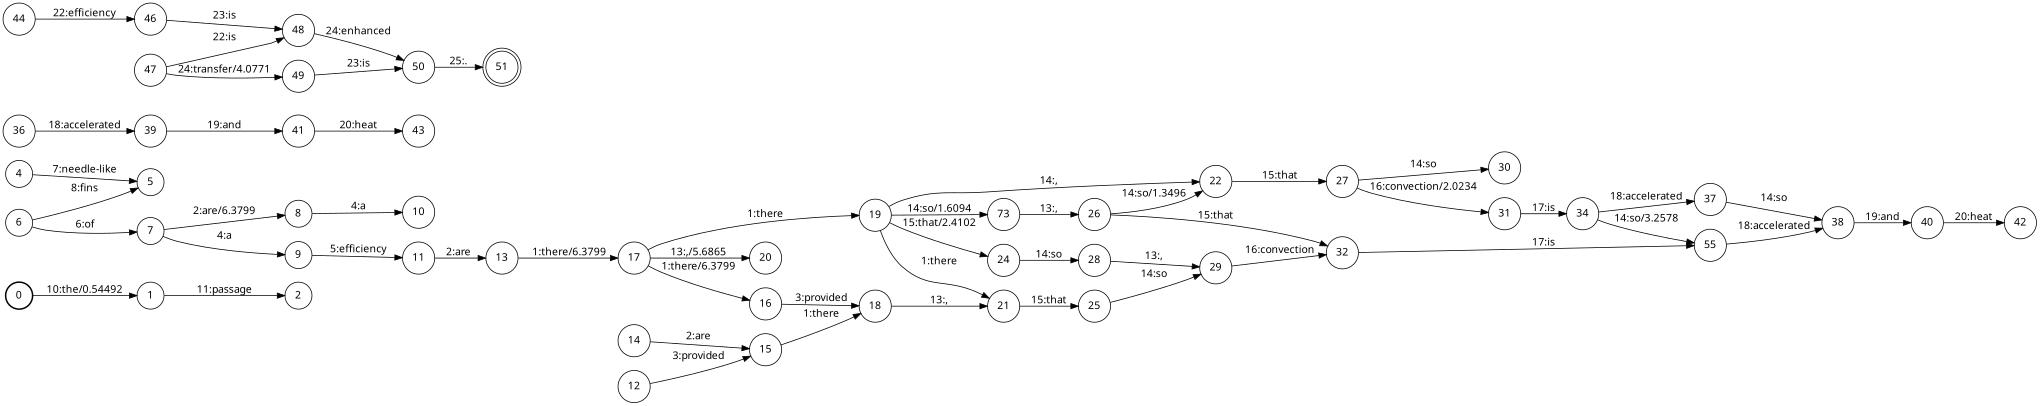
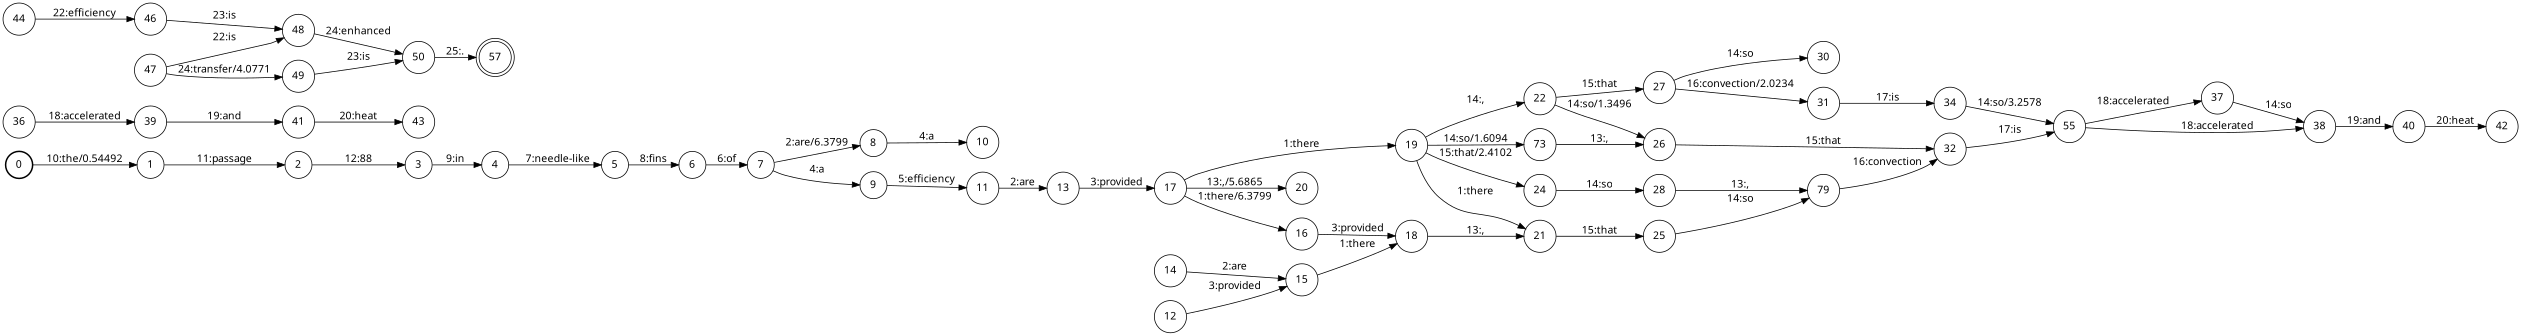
(502, 67) -> (495, 57)
none -> (419, 165)
(82, 207) -> (650, 165)
(1643, 207) -> (2140, 113)
(1154, 208) -> (1596, 120)
(570, 252) -> (1117, 183)
(1216, 268) -> (1824, 190)
